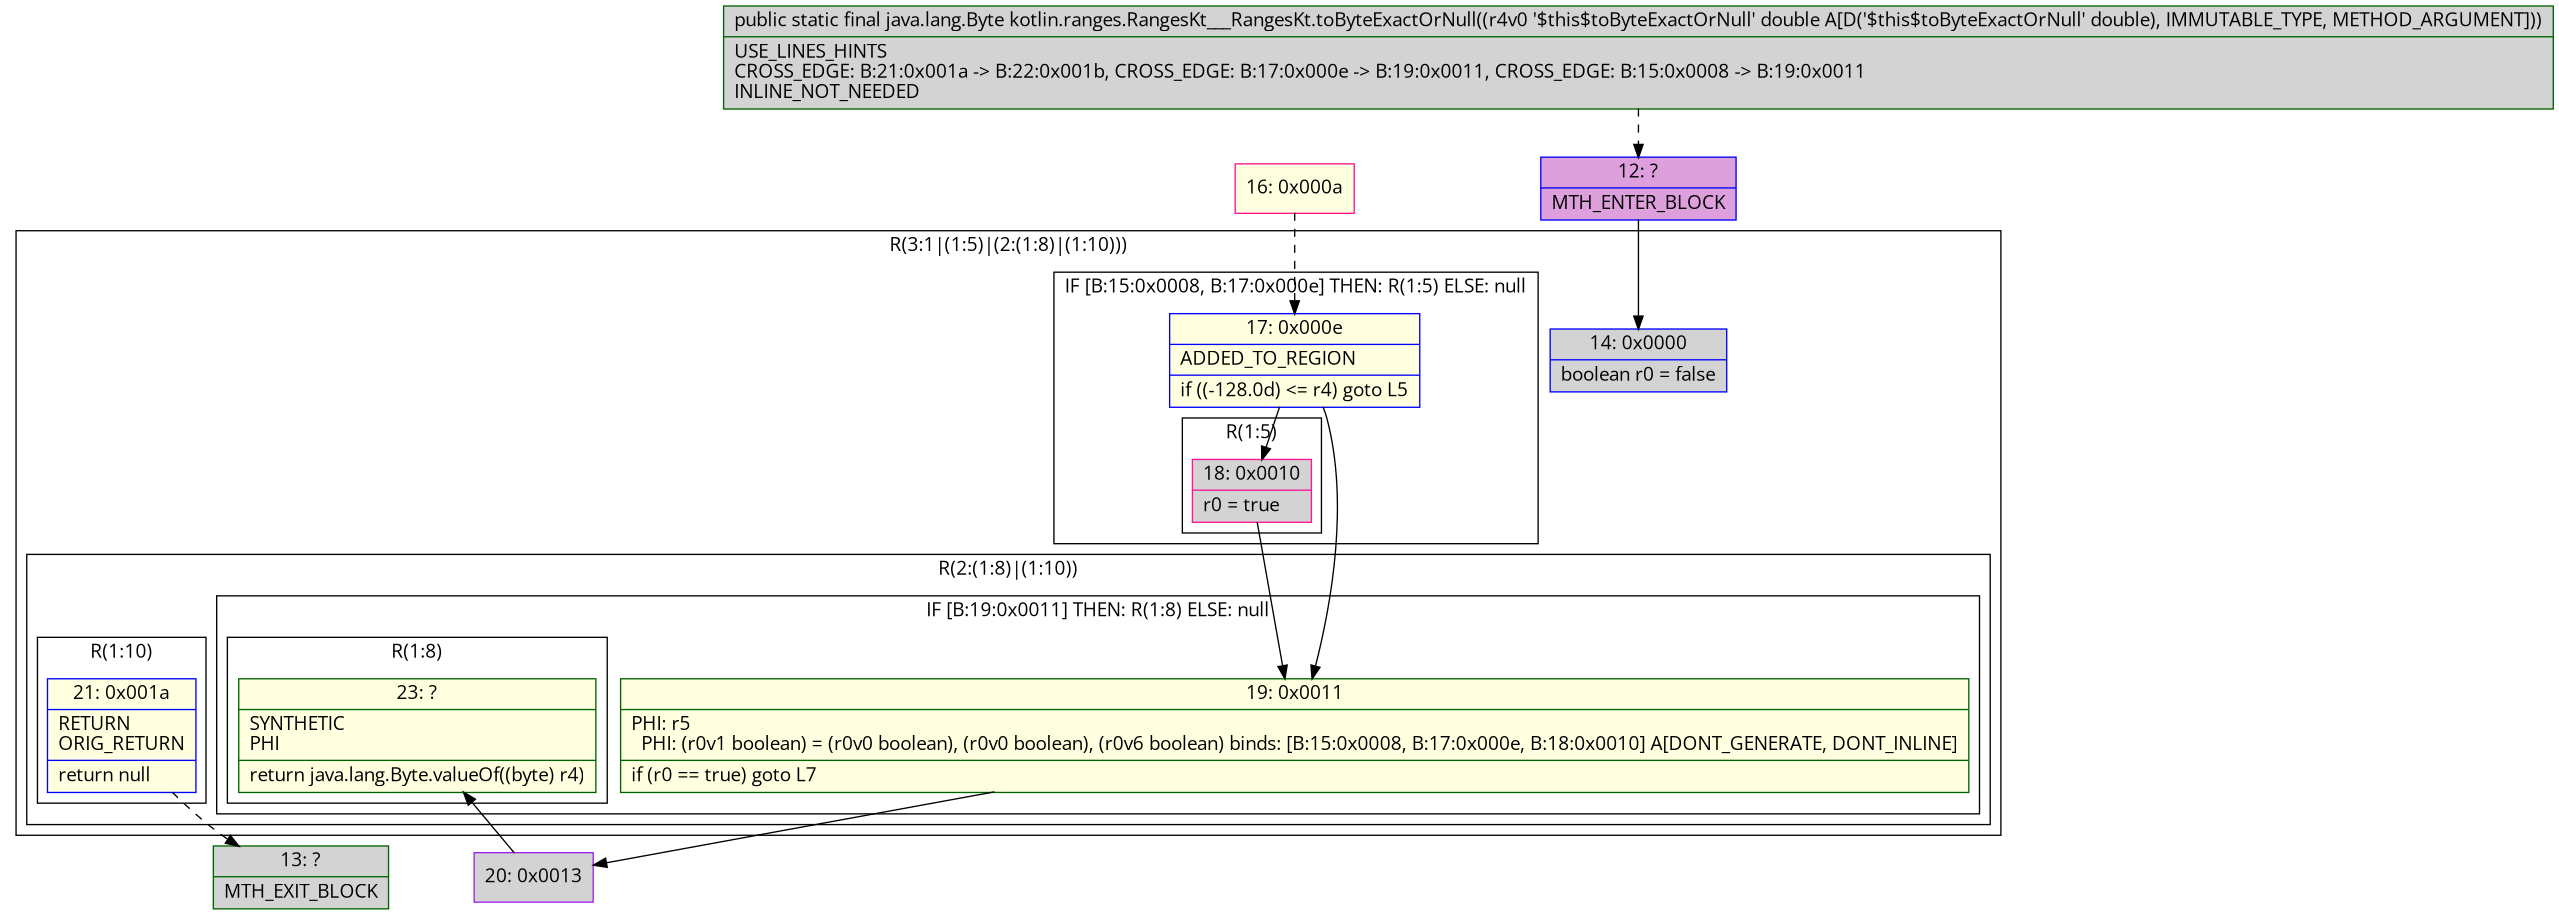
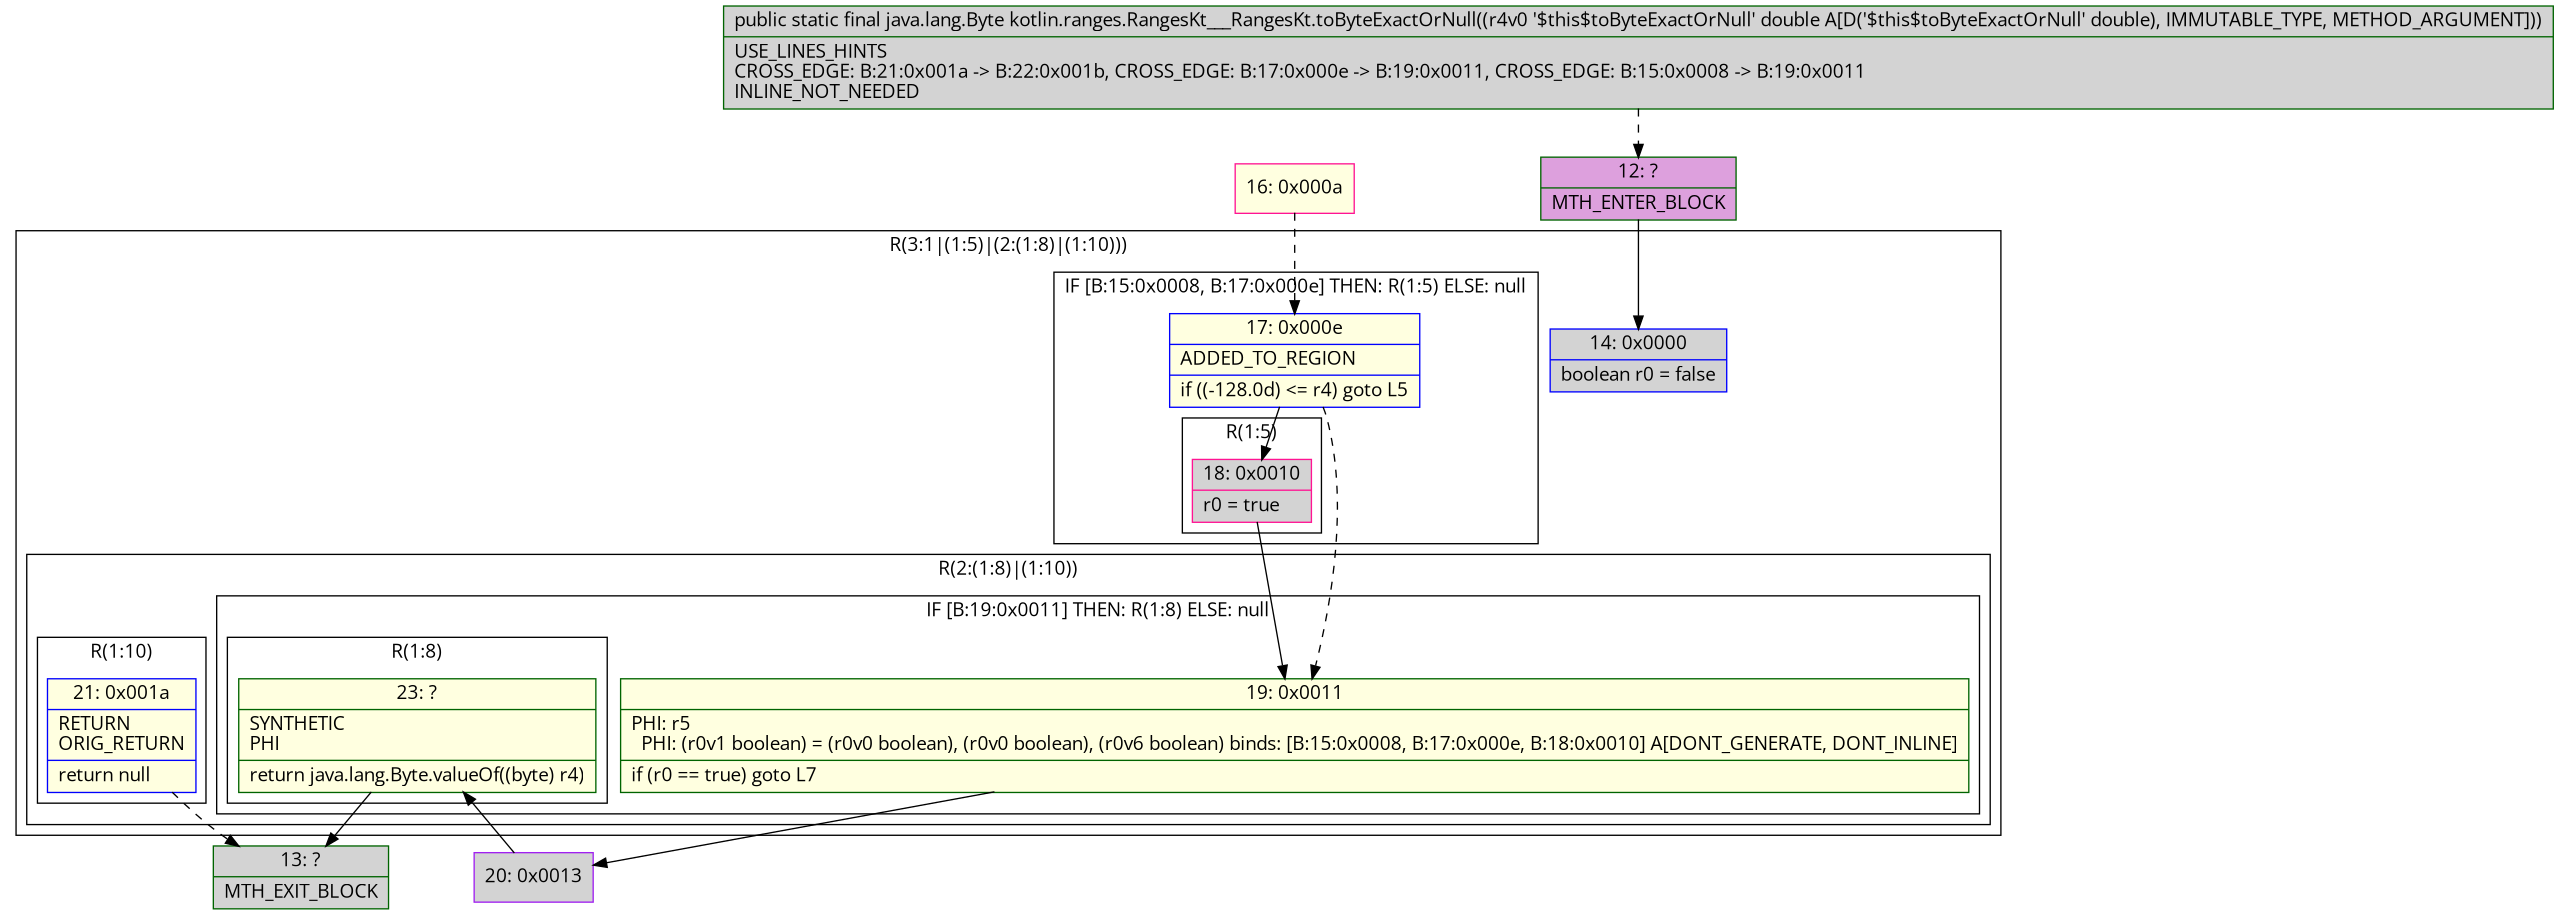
(1638, 189) -> (1638, 189)
(1337, 530) -> (1337, 530)
none -> (353, 814)
